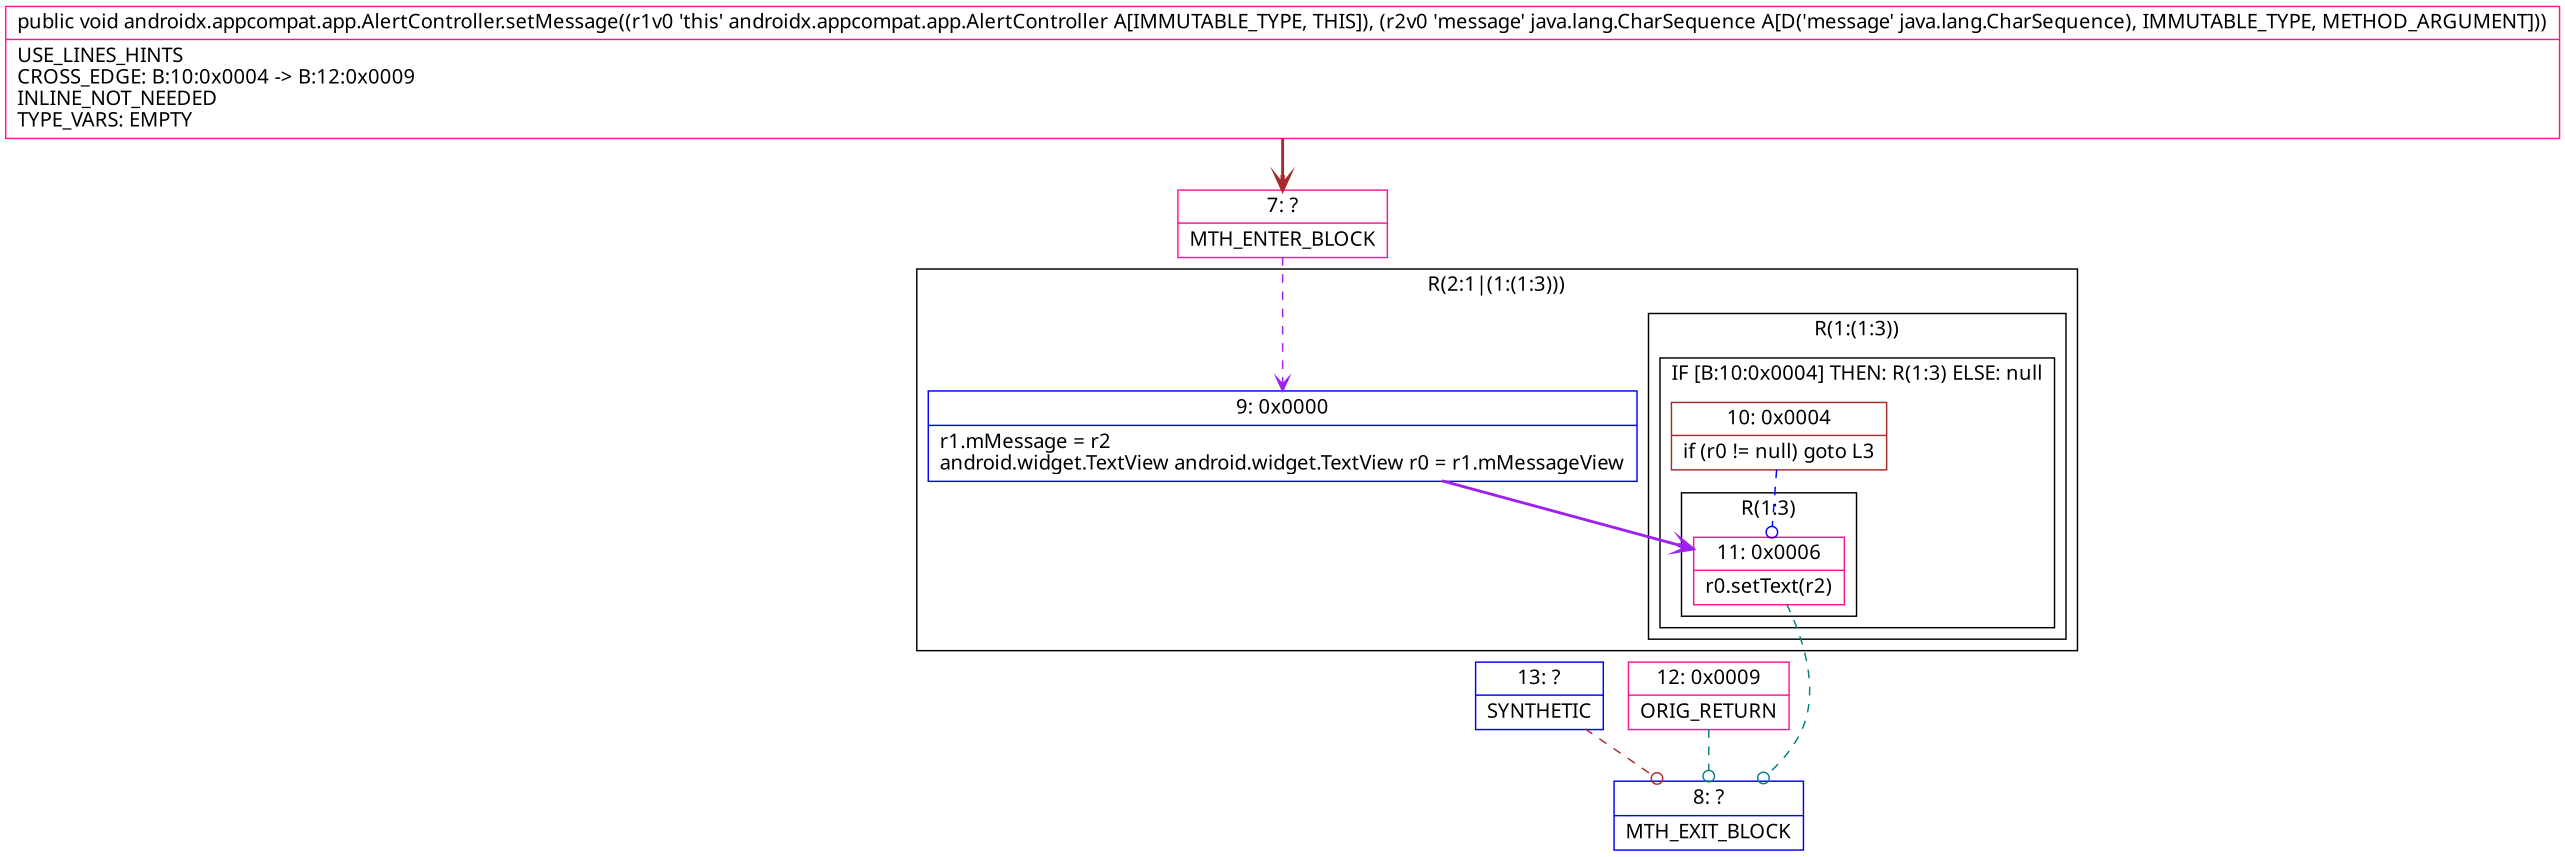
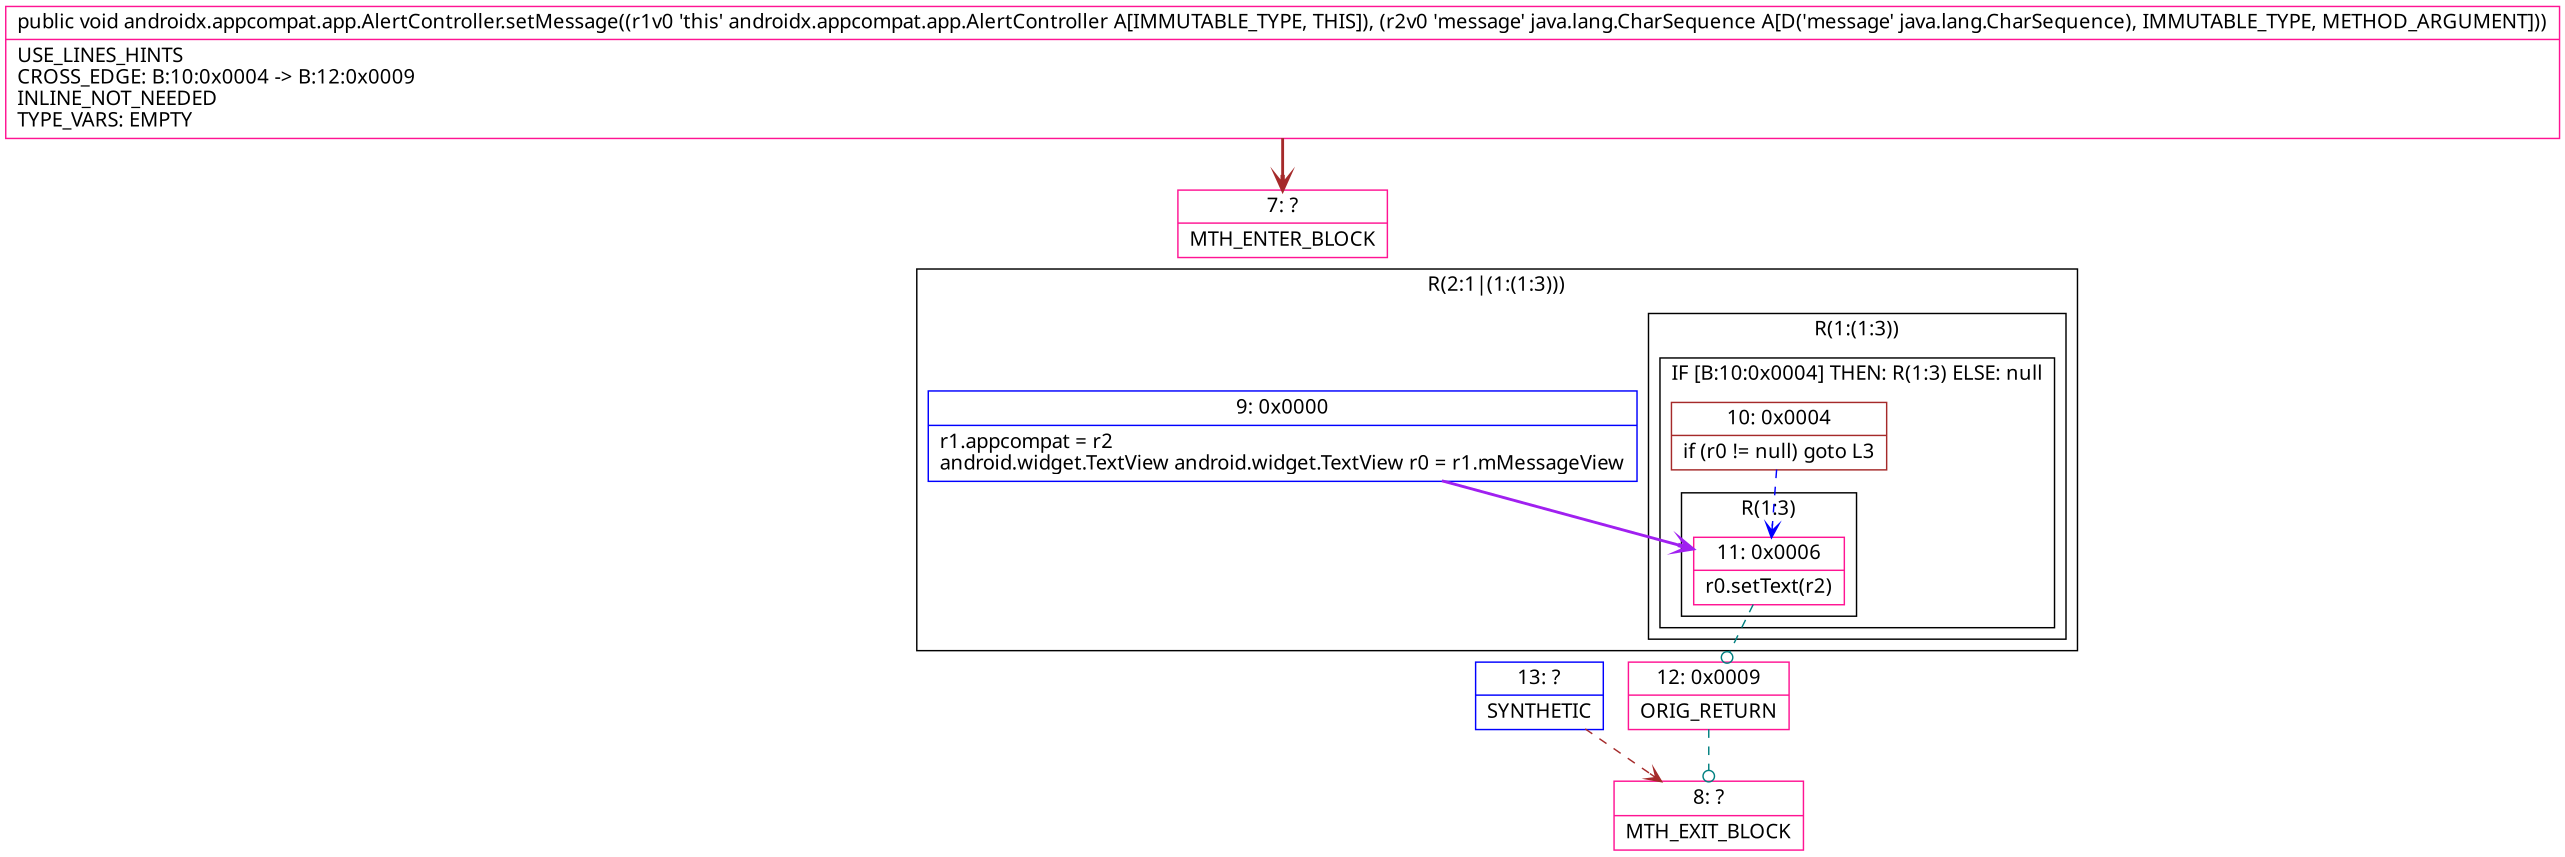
(1283, 317) -> none
(1026, 442) -> (1027, 442)
(1774, 502) -> (1774, 502)
(1809, 694) -> (1741, 628)
(1617, 751) -> (1617, 751)
(1709, 816) -> (1709, 816)
